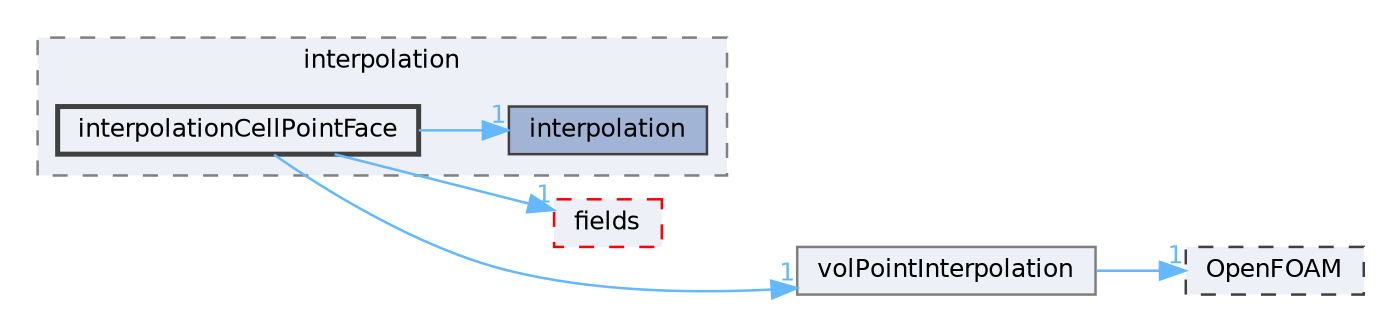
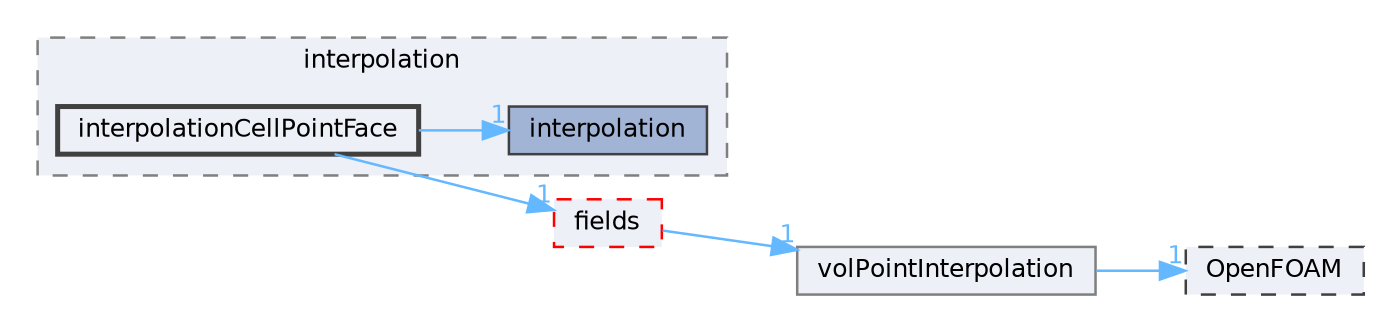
(509, 271) -> (717, 238)
